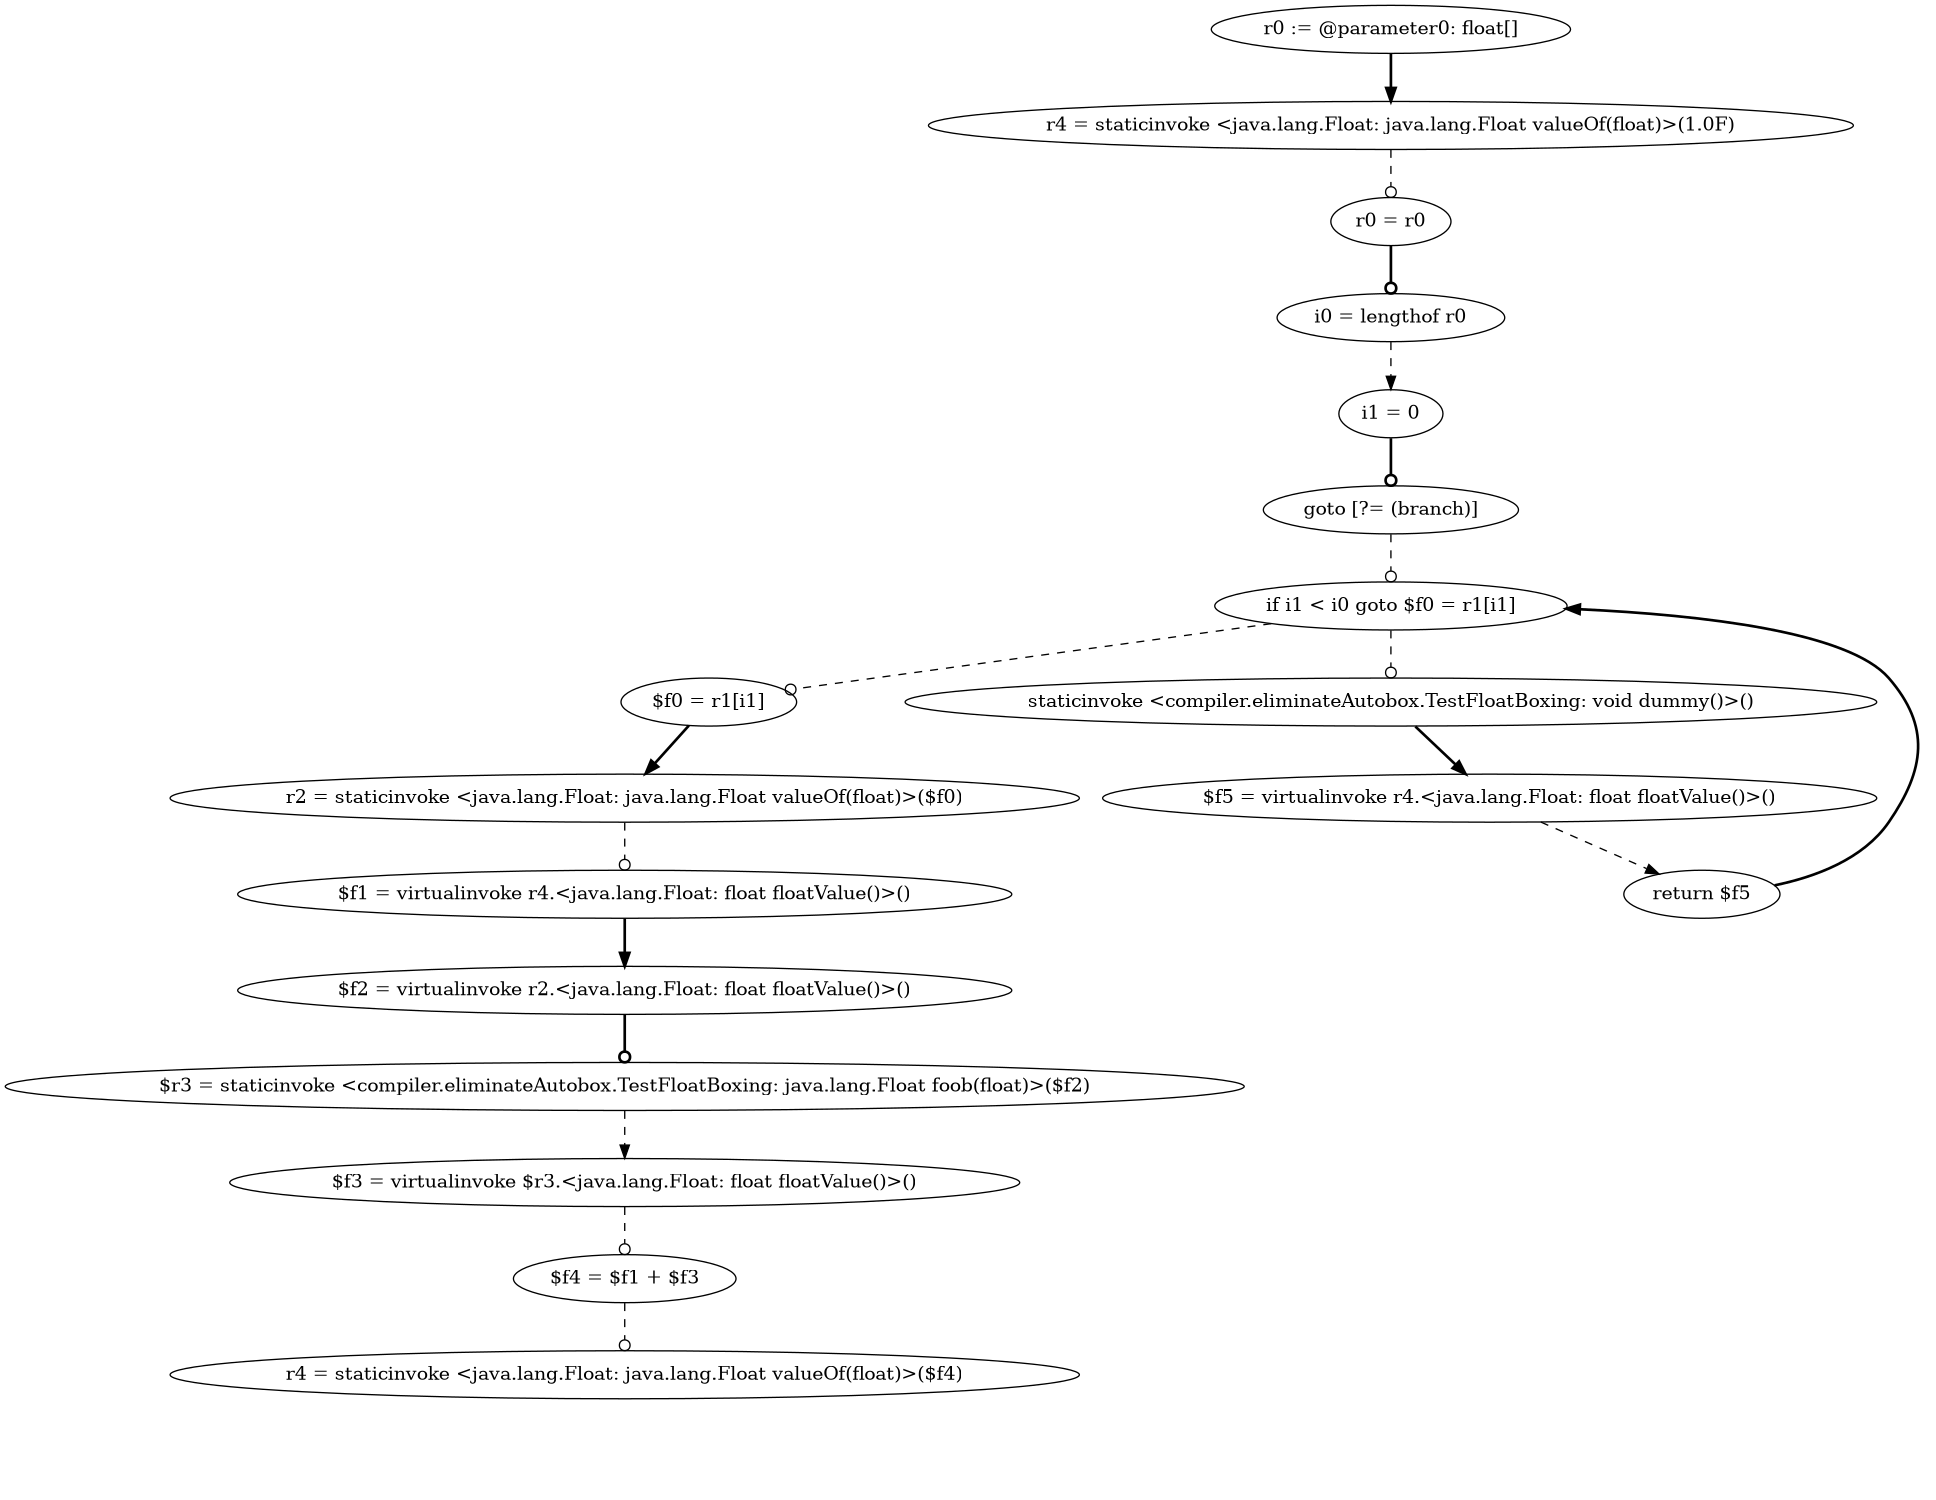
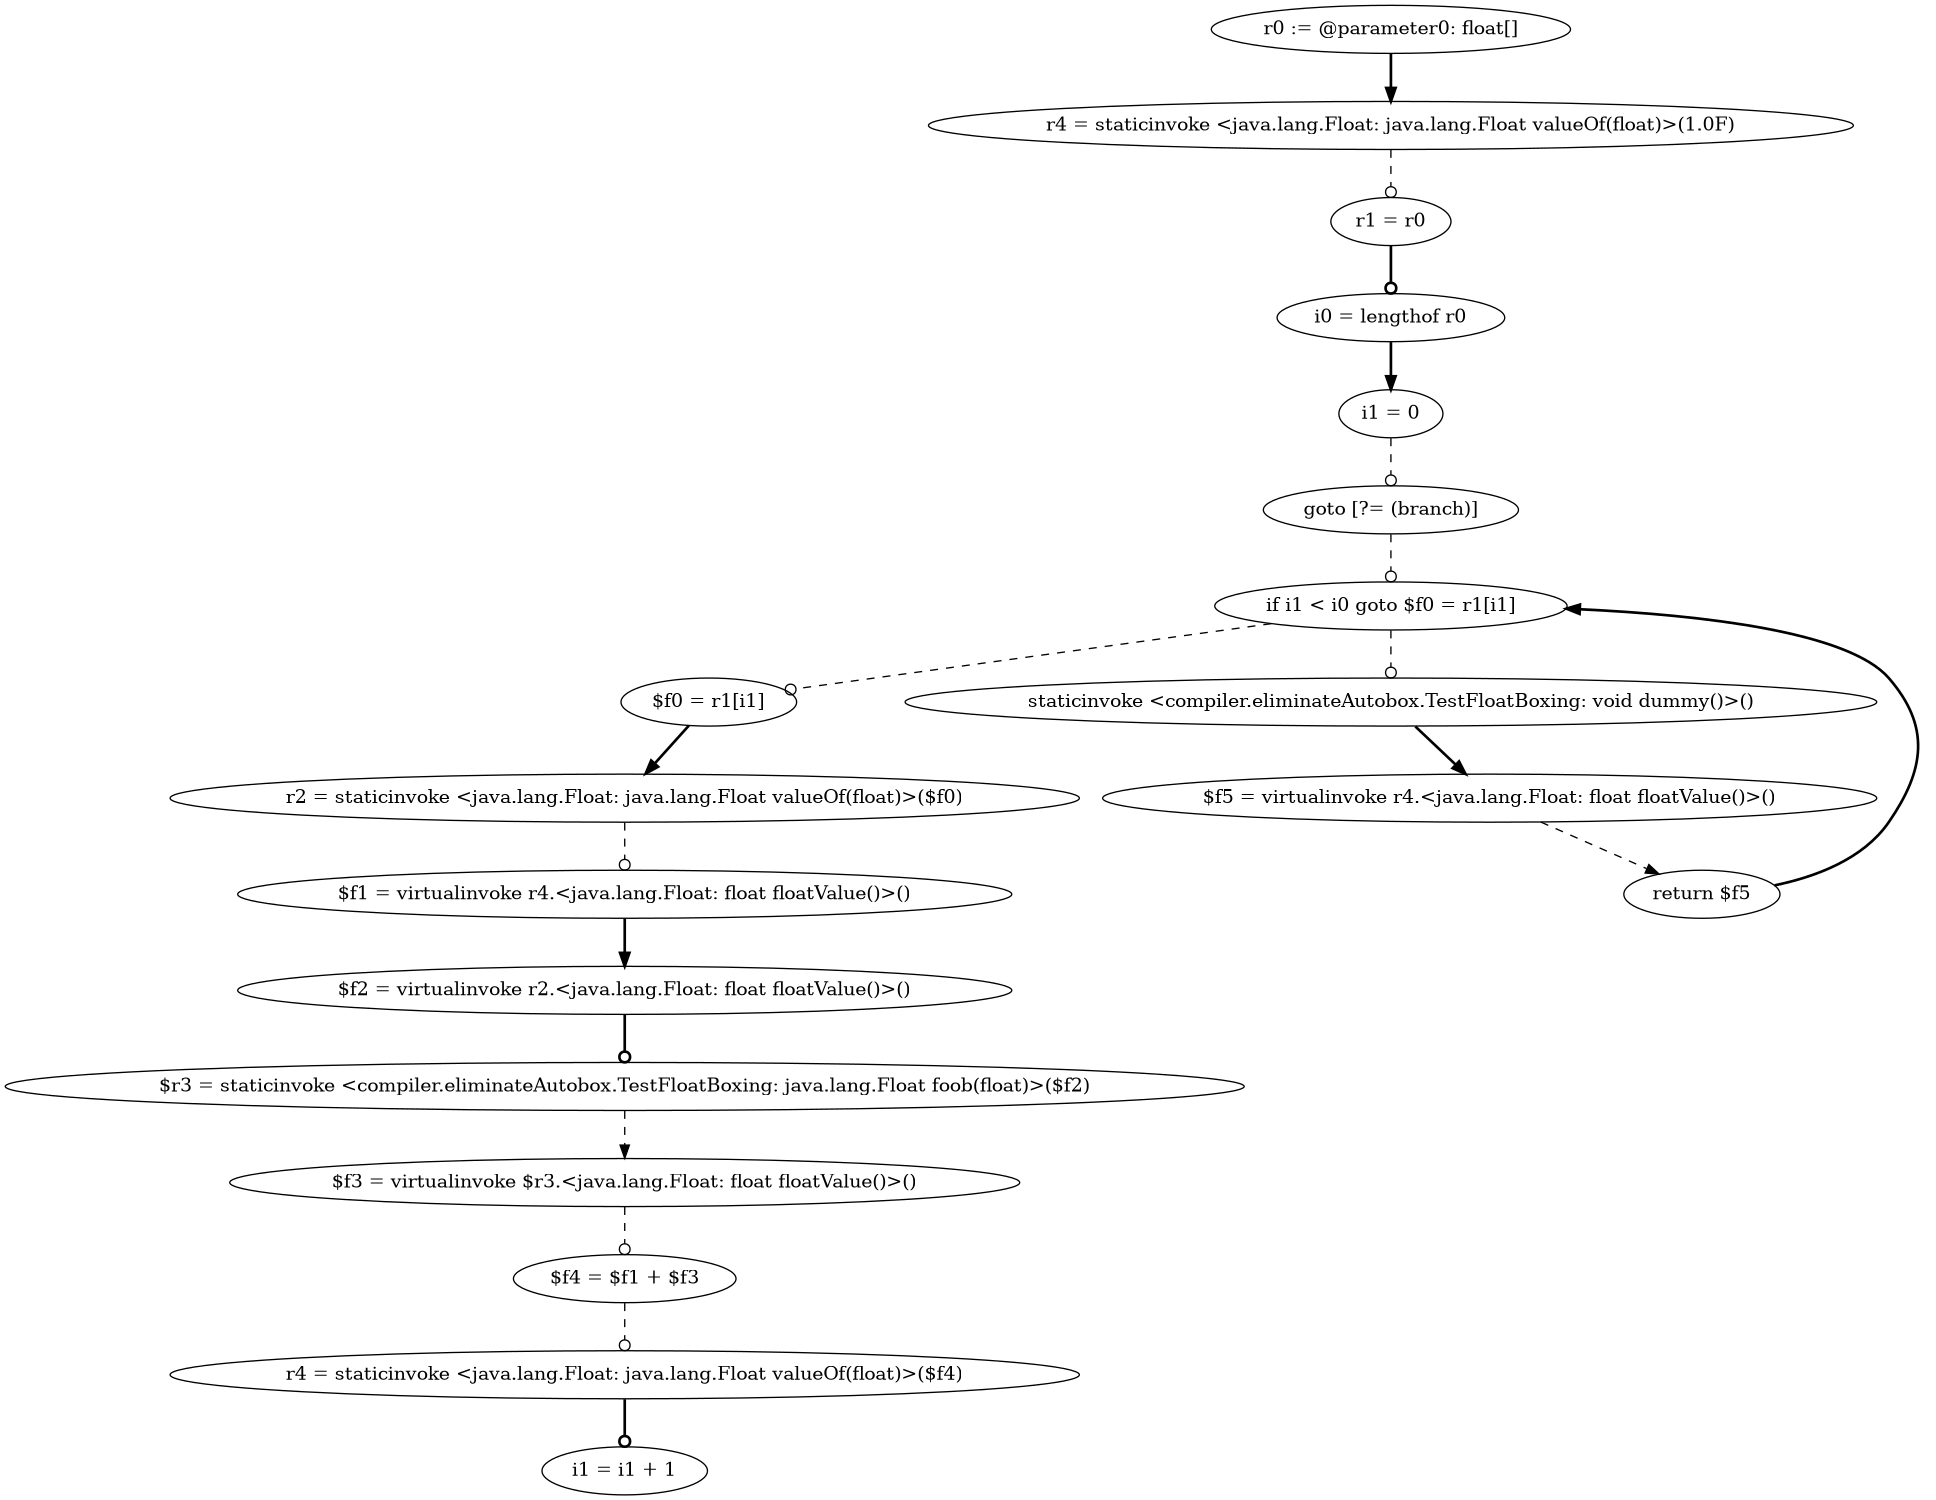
(1391, 222) -> (1391, 222)
(1391, 359) -> (1391, 359)
(1391, 457) -> (1391, 457)
none -> (625, 1471)
